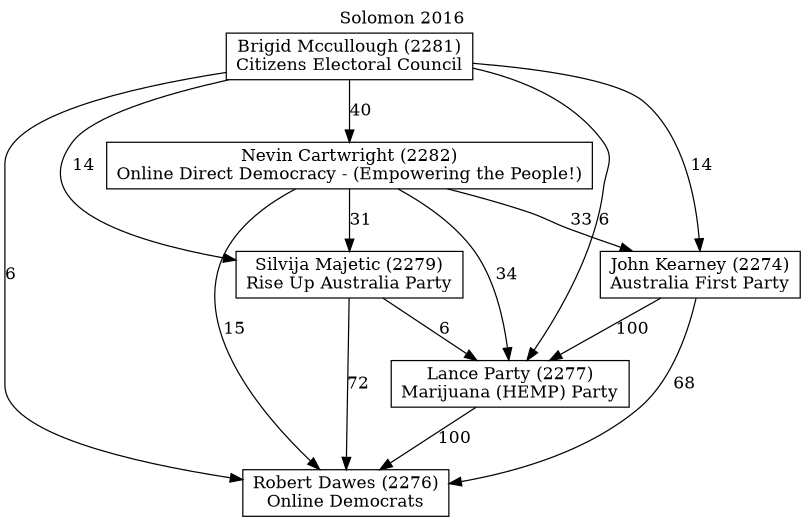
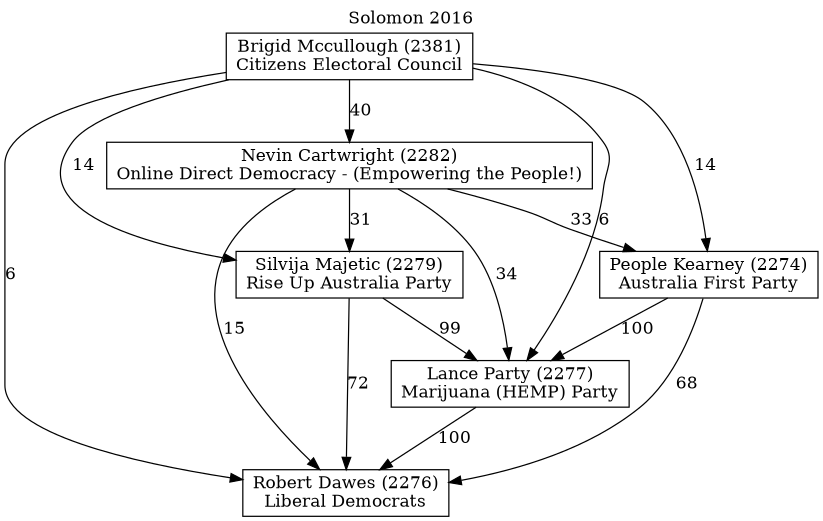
(350, 56) -> (350, 56)
(700, 275) -> (709, 275)
(445, 329) -> (451, 329)
(346, 493) -> (346, 493)
